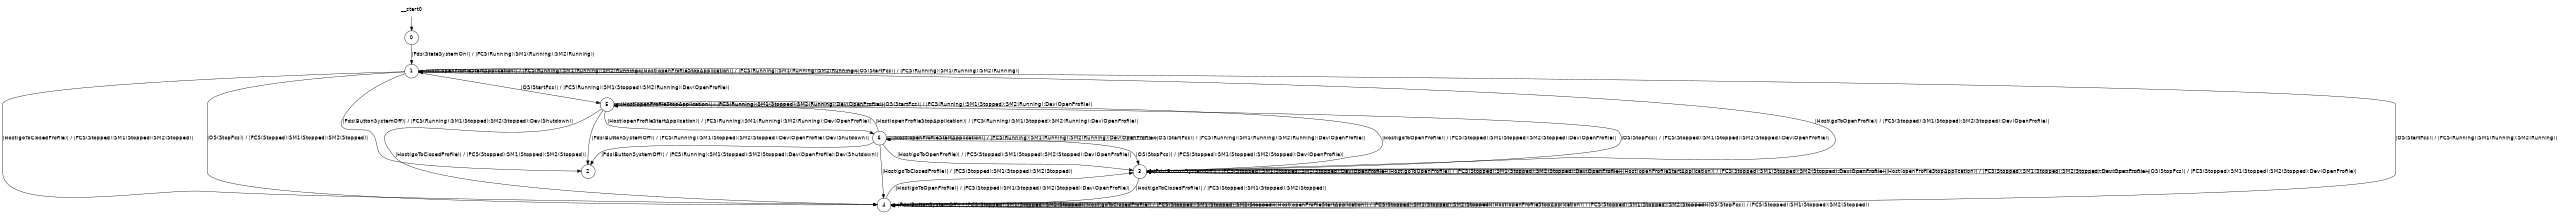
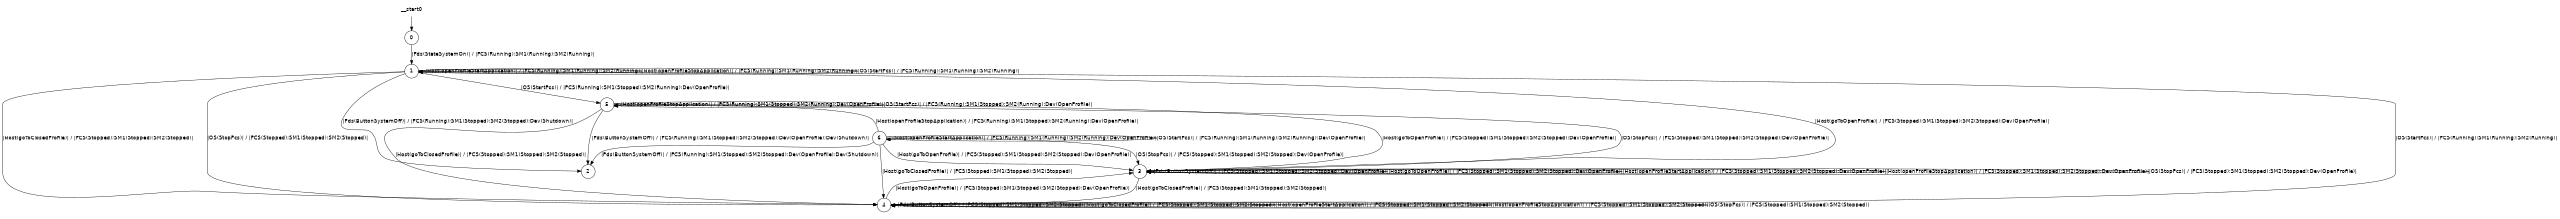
(732, 130) -> none
